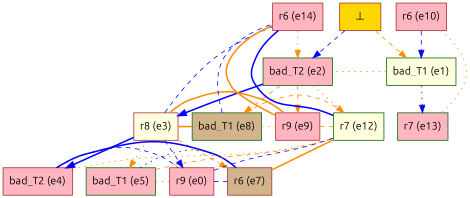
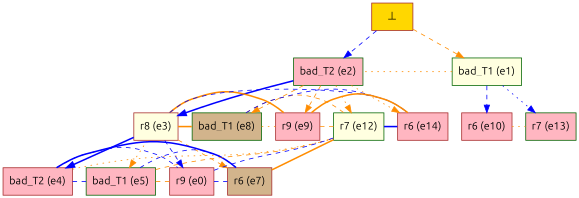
(298, 40) -> (372, 97)
(421, 40) -> (487, 95)
(183, 151) -> (183, 151)
none -> (79, 181)
(163, 181) -> (163, 181)
